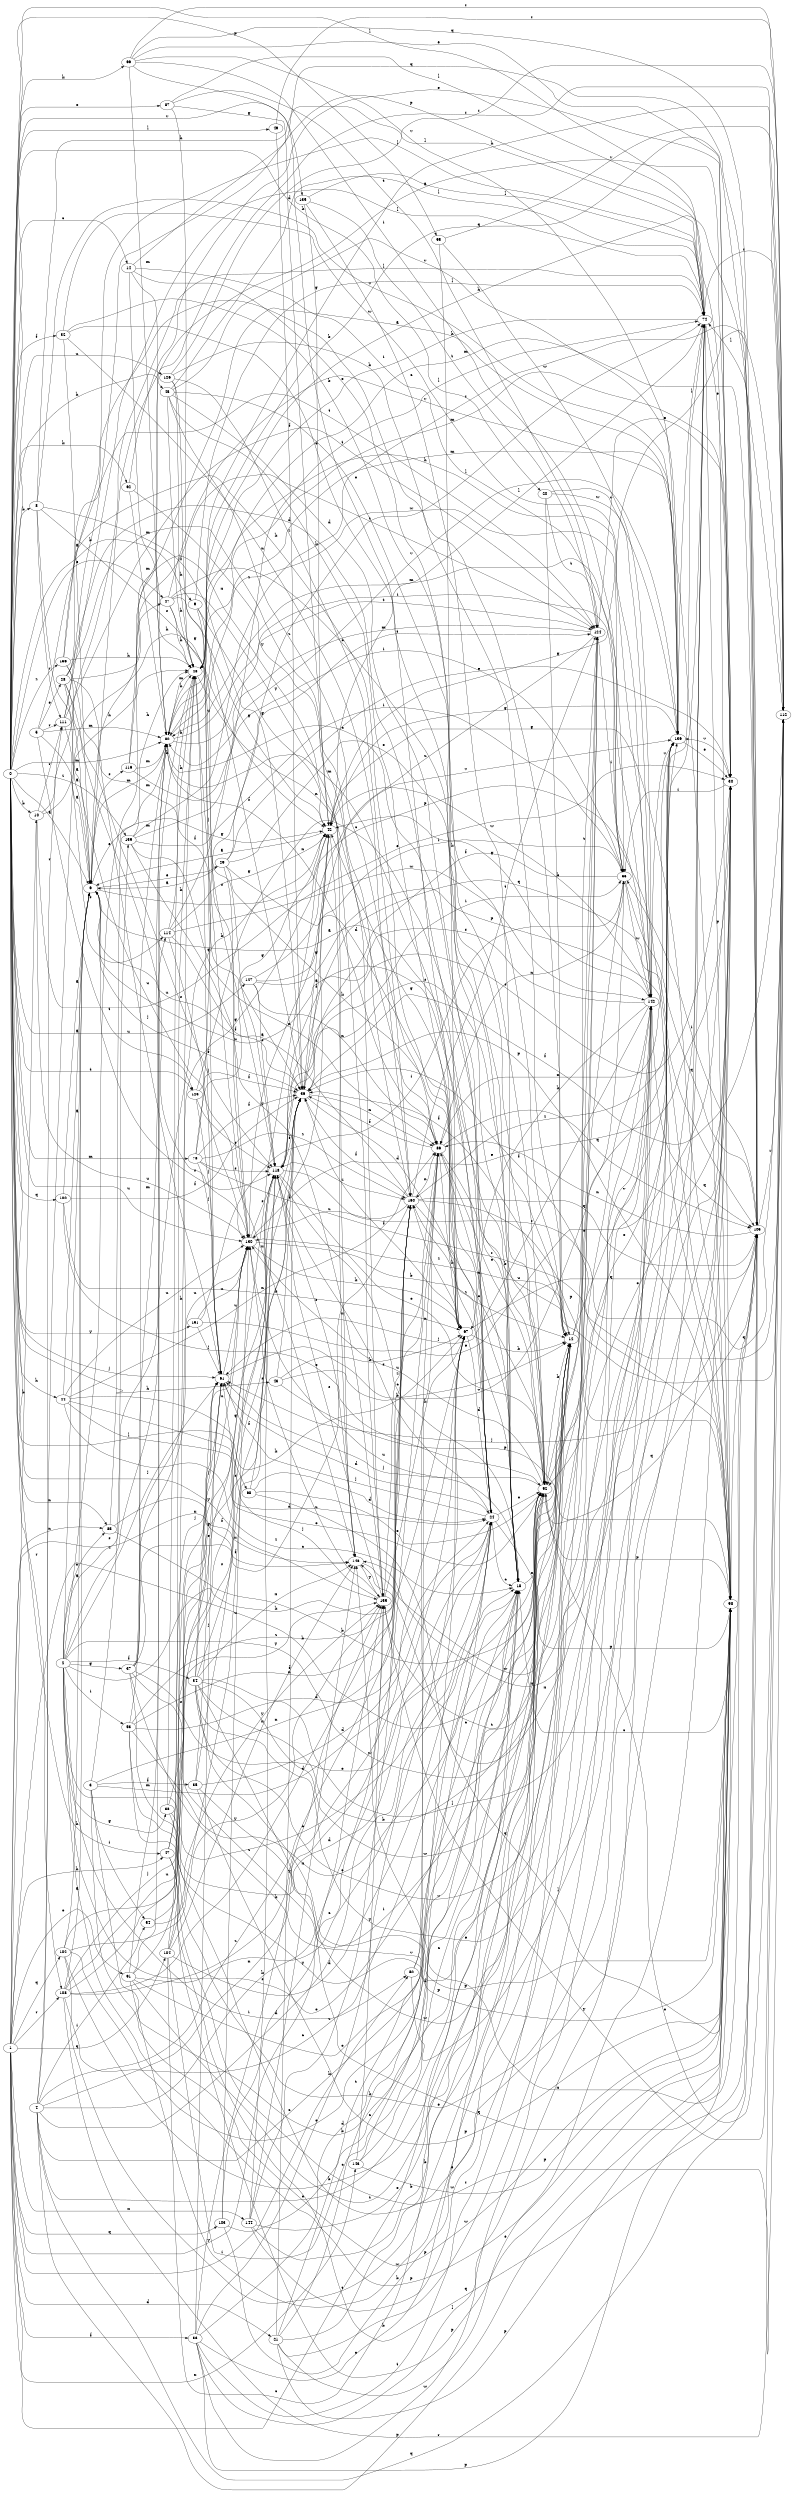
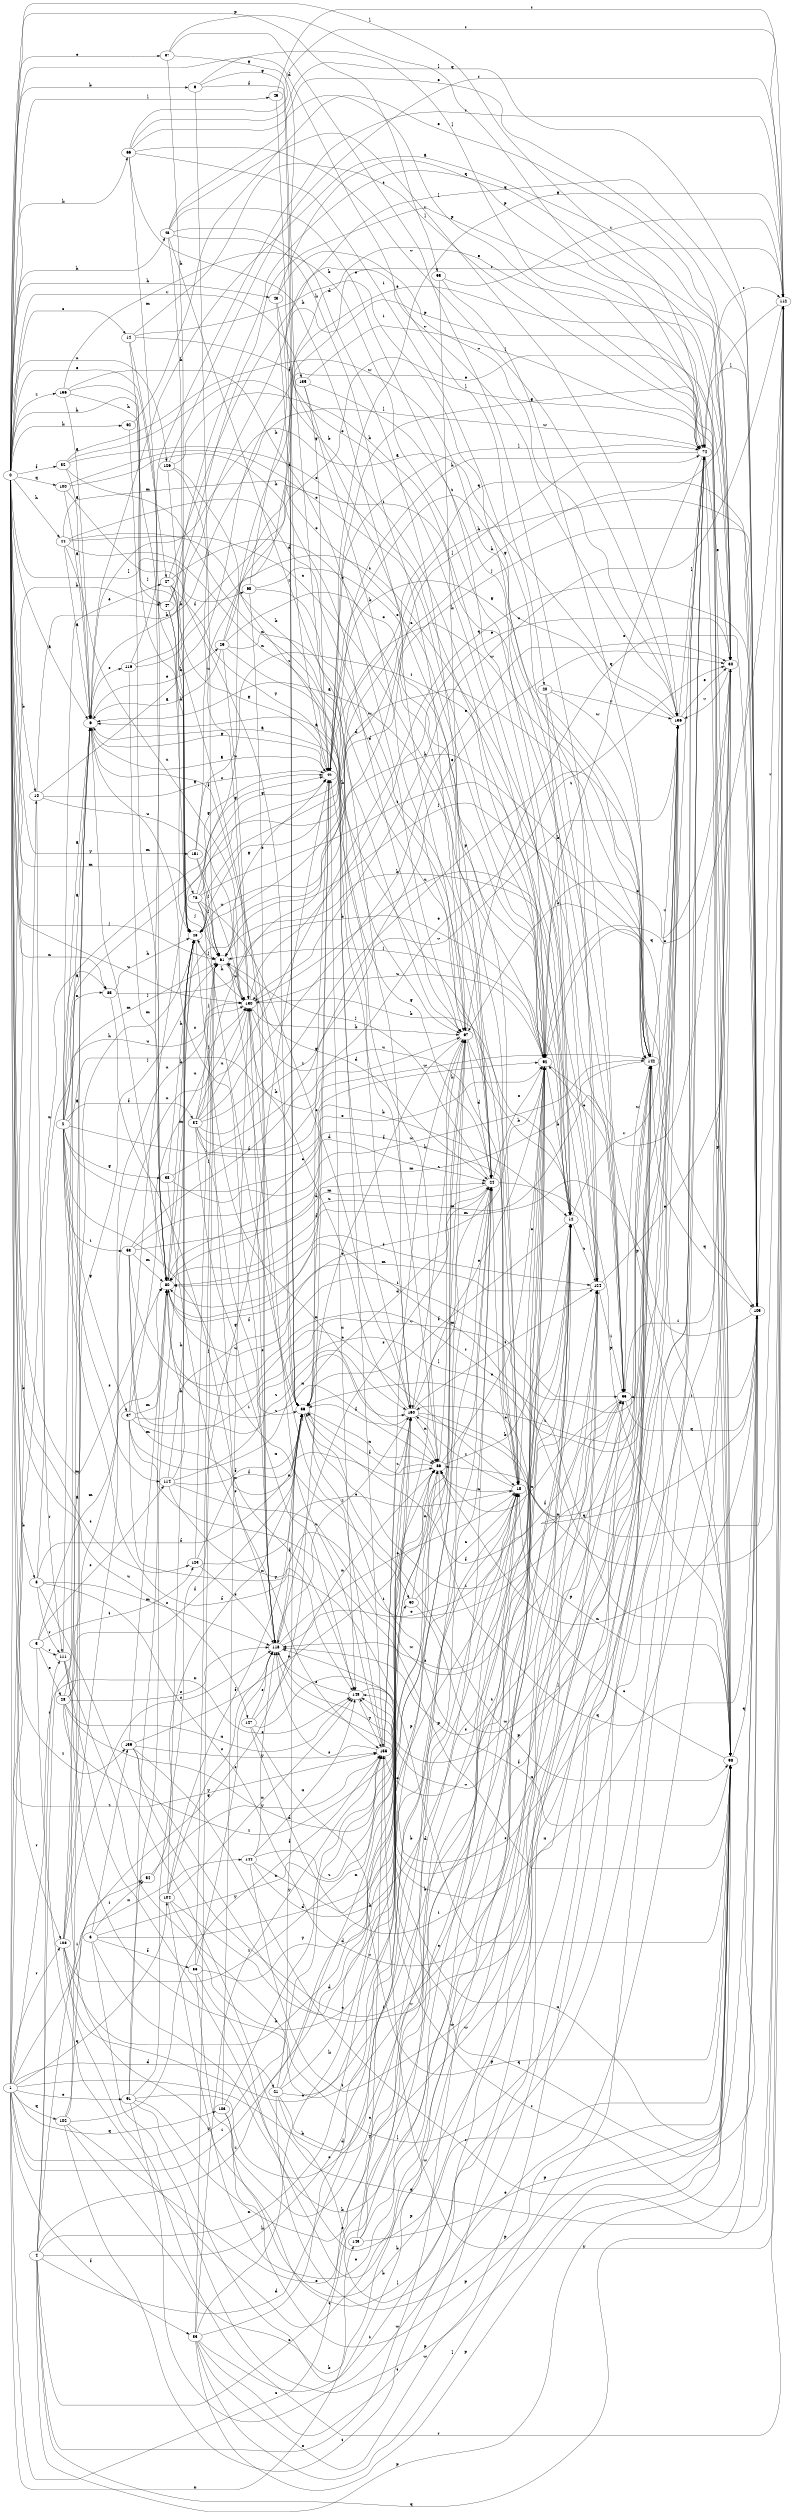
(364, 973) -> none
(209, 1536) -> (209, 1161)
(356, 2082) -> (356, 1875)
